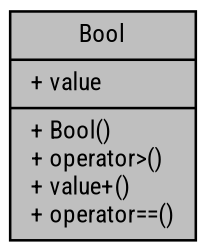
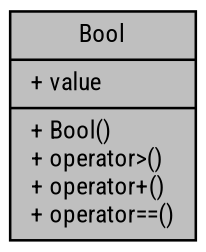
(81, 187) -> (98, 187)
